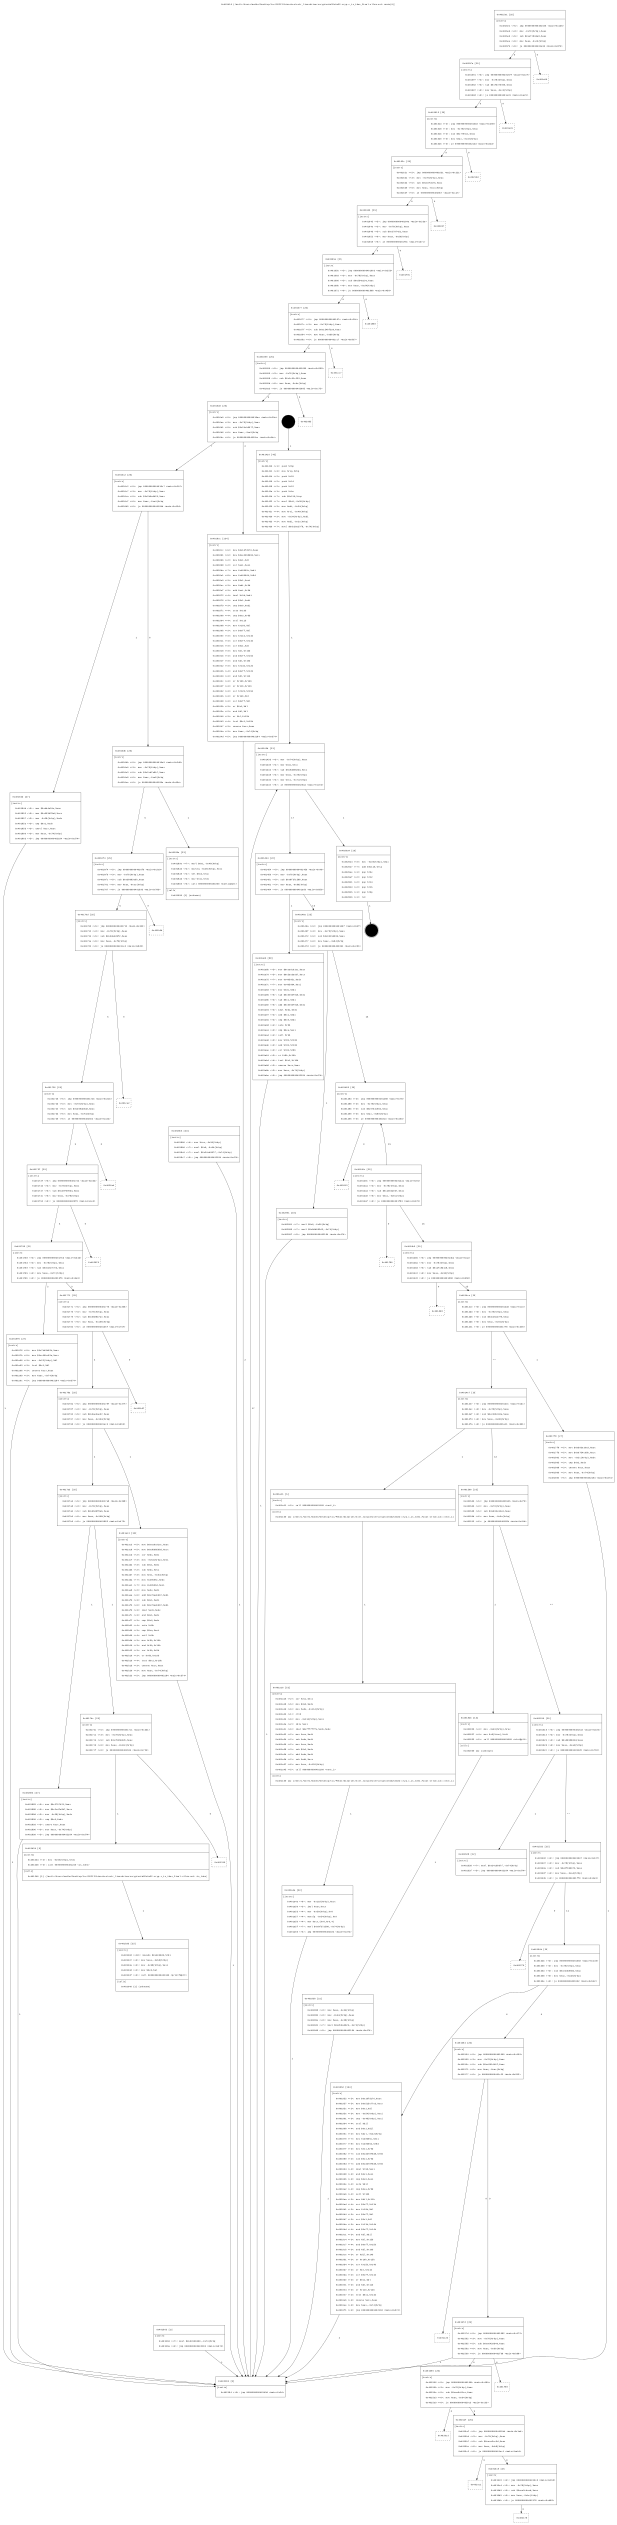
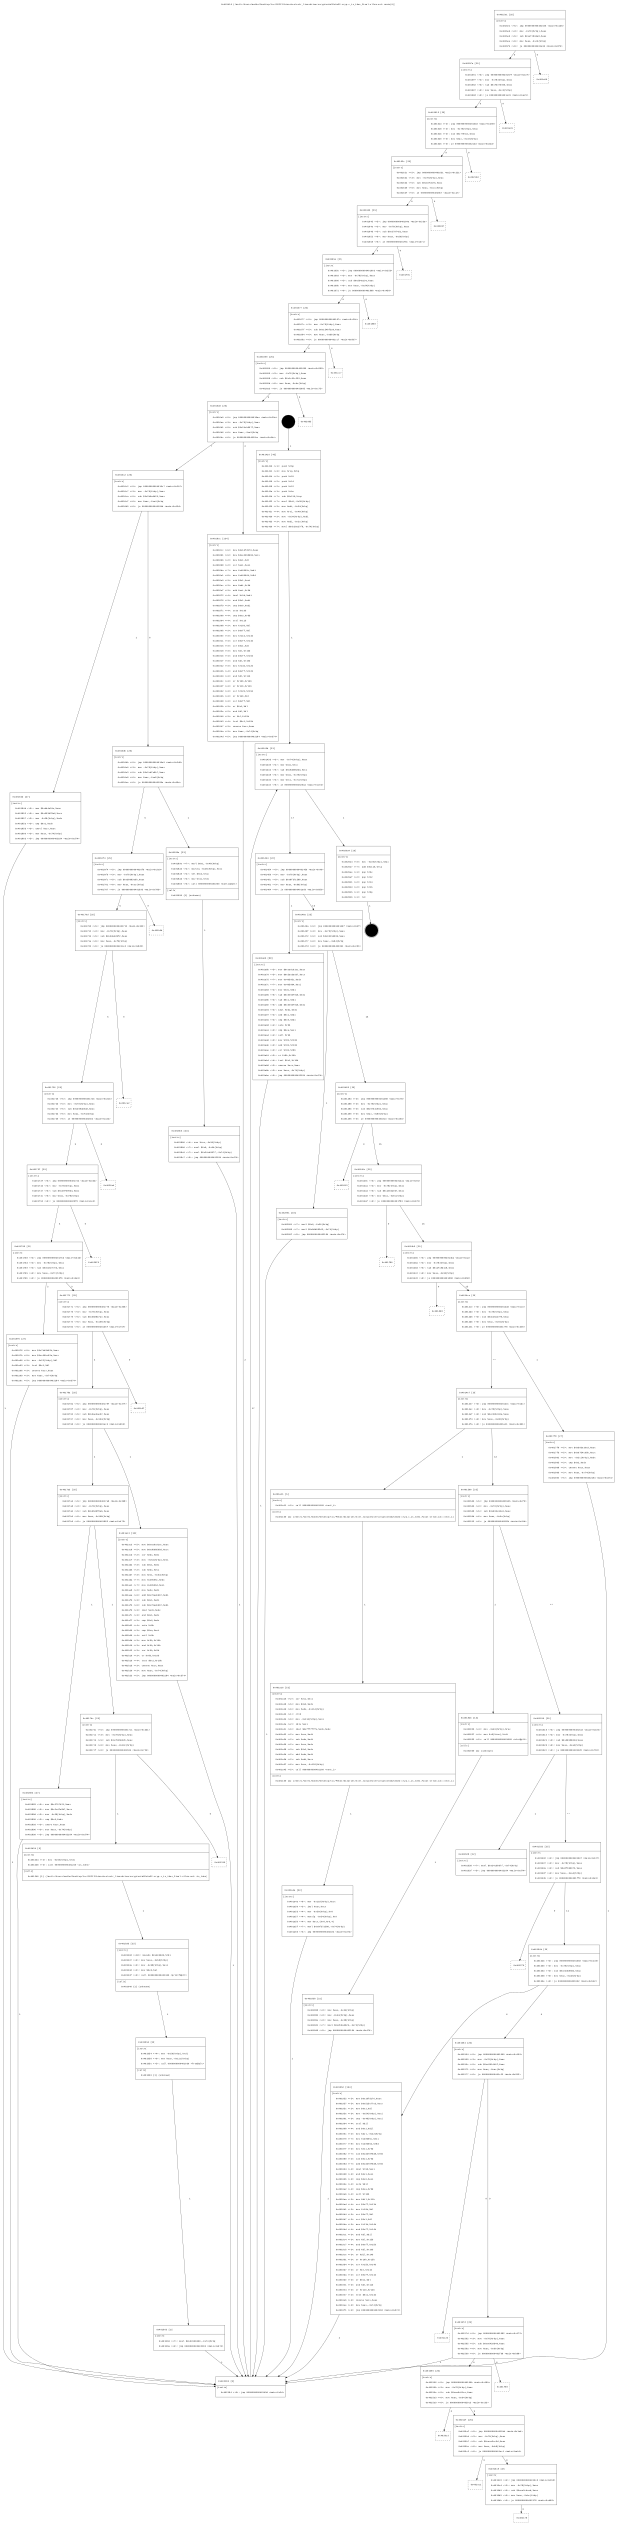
none -> (203, 1012)
(385, 1145) -> (374, 1144)
none -> (171, 2059)
